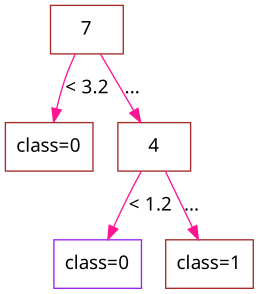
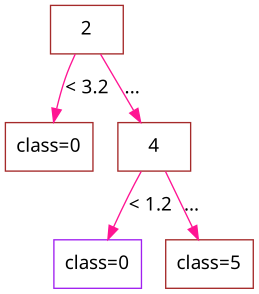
(87, 30) -> (87, 30)
(209, 264) -> (209, 264)
